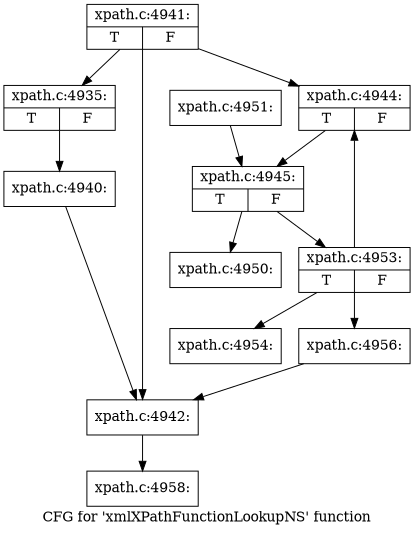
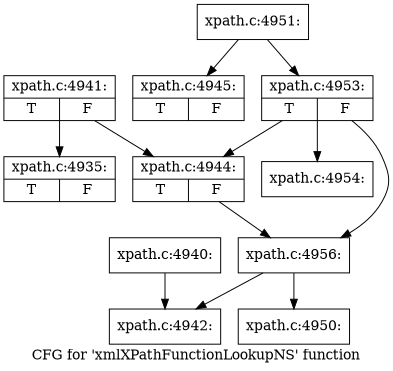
(305, 145) -> (241, 217)
(60, 146) -> none
(143, 219) -> none
(297, 226) -> (280, 54)
(237, 227) -> (294, 286)
(143, 489) -> none
